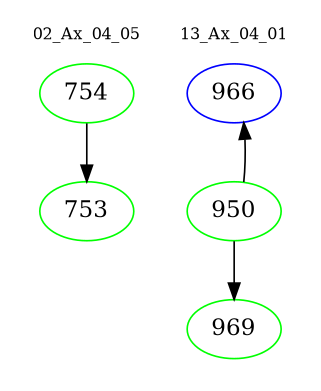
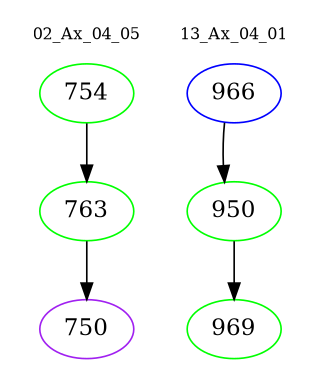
(245, 161) -> (223, 144)
(87, 211) -> (87, 211)
none -> (87, 329)
